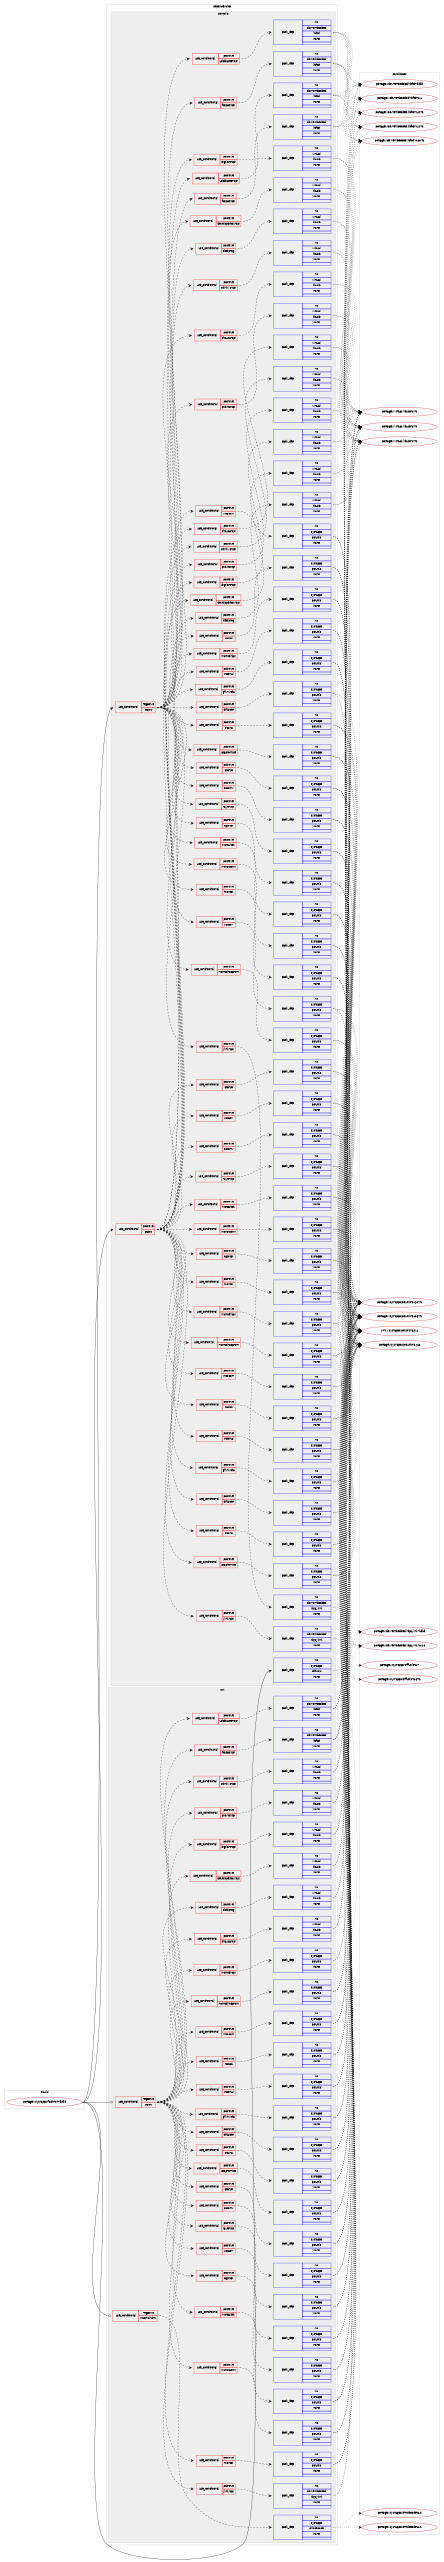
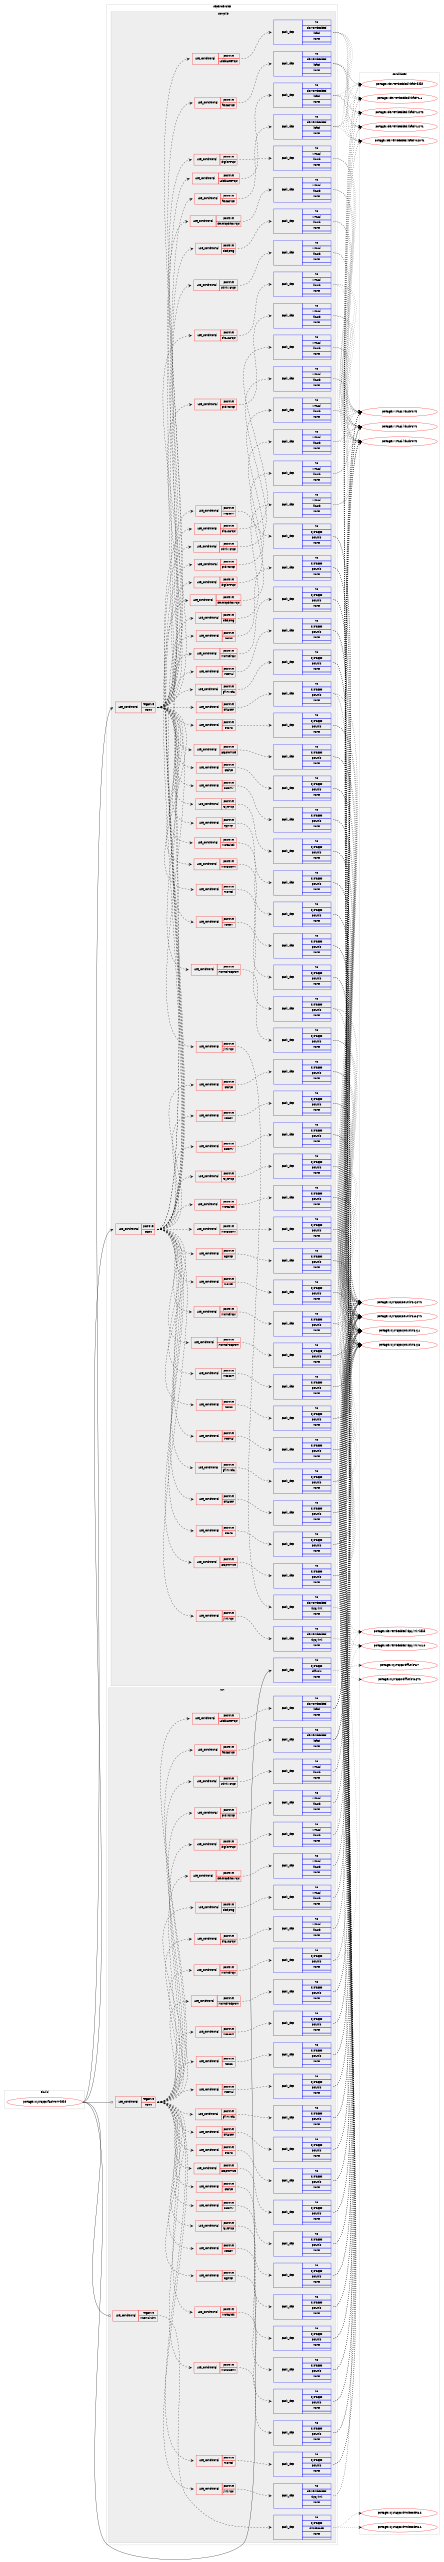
(400, 1331) -> (400, 1331)
